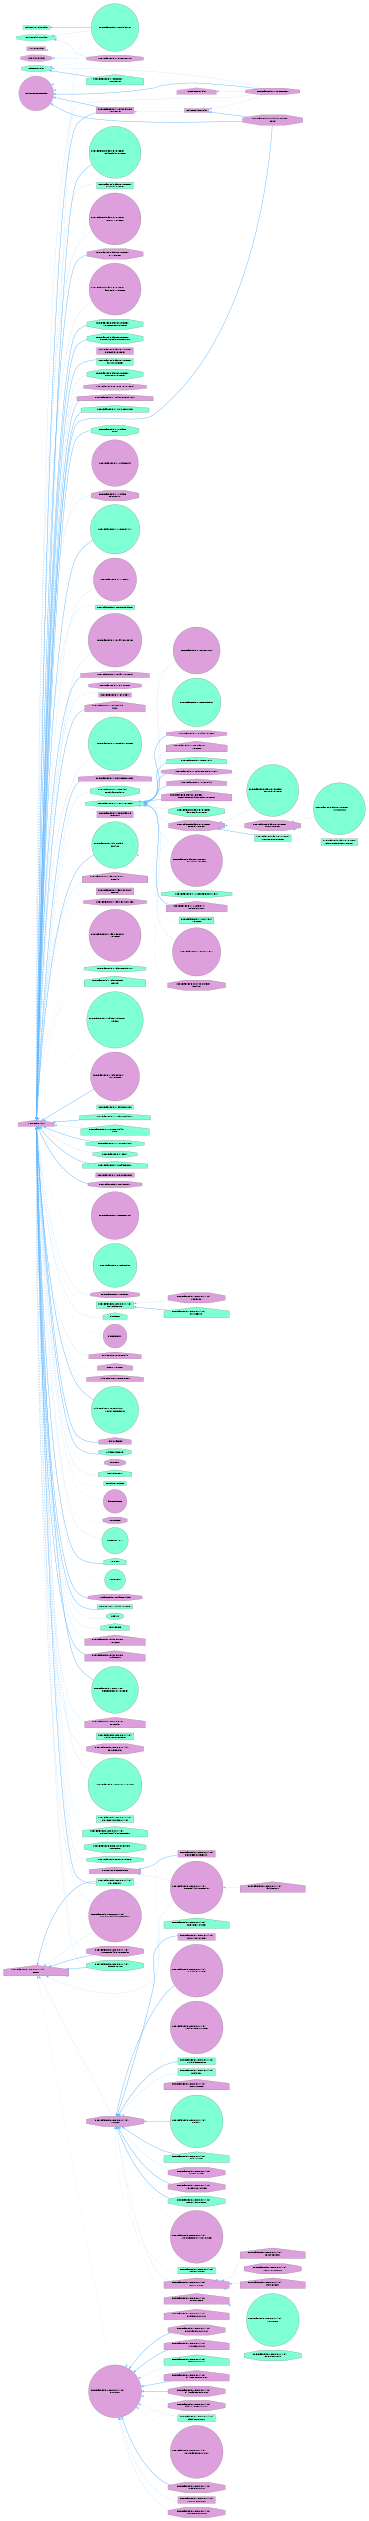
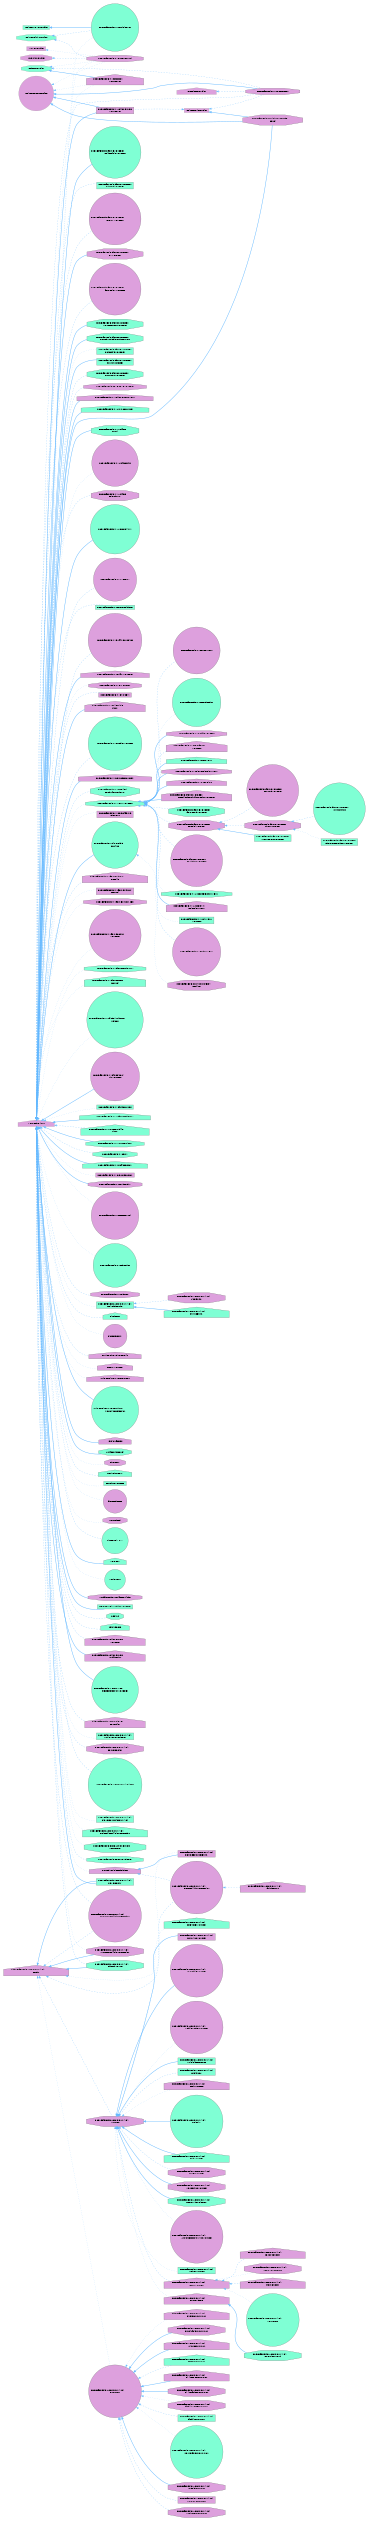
(115, 80) -> (115, 80)
(160, 112) -> (158, 109)
(115, 351) -> (115, 351)
(273, 790) -> (273, 790)
(236, 2331) -> (236, 2331)
(197, 2452) -> (197, 2452)
